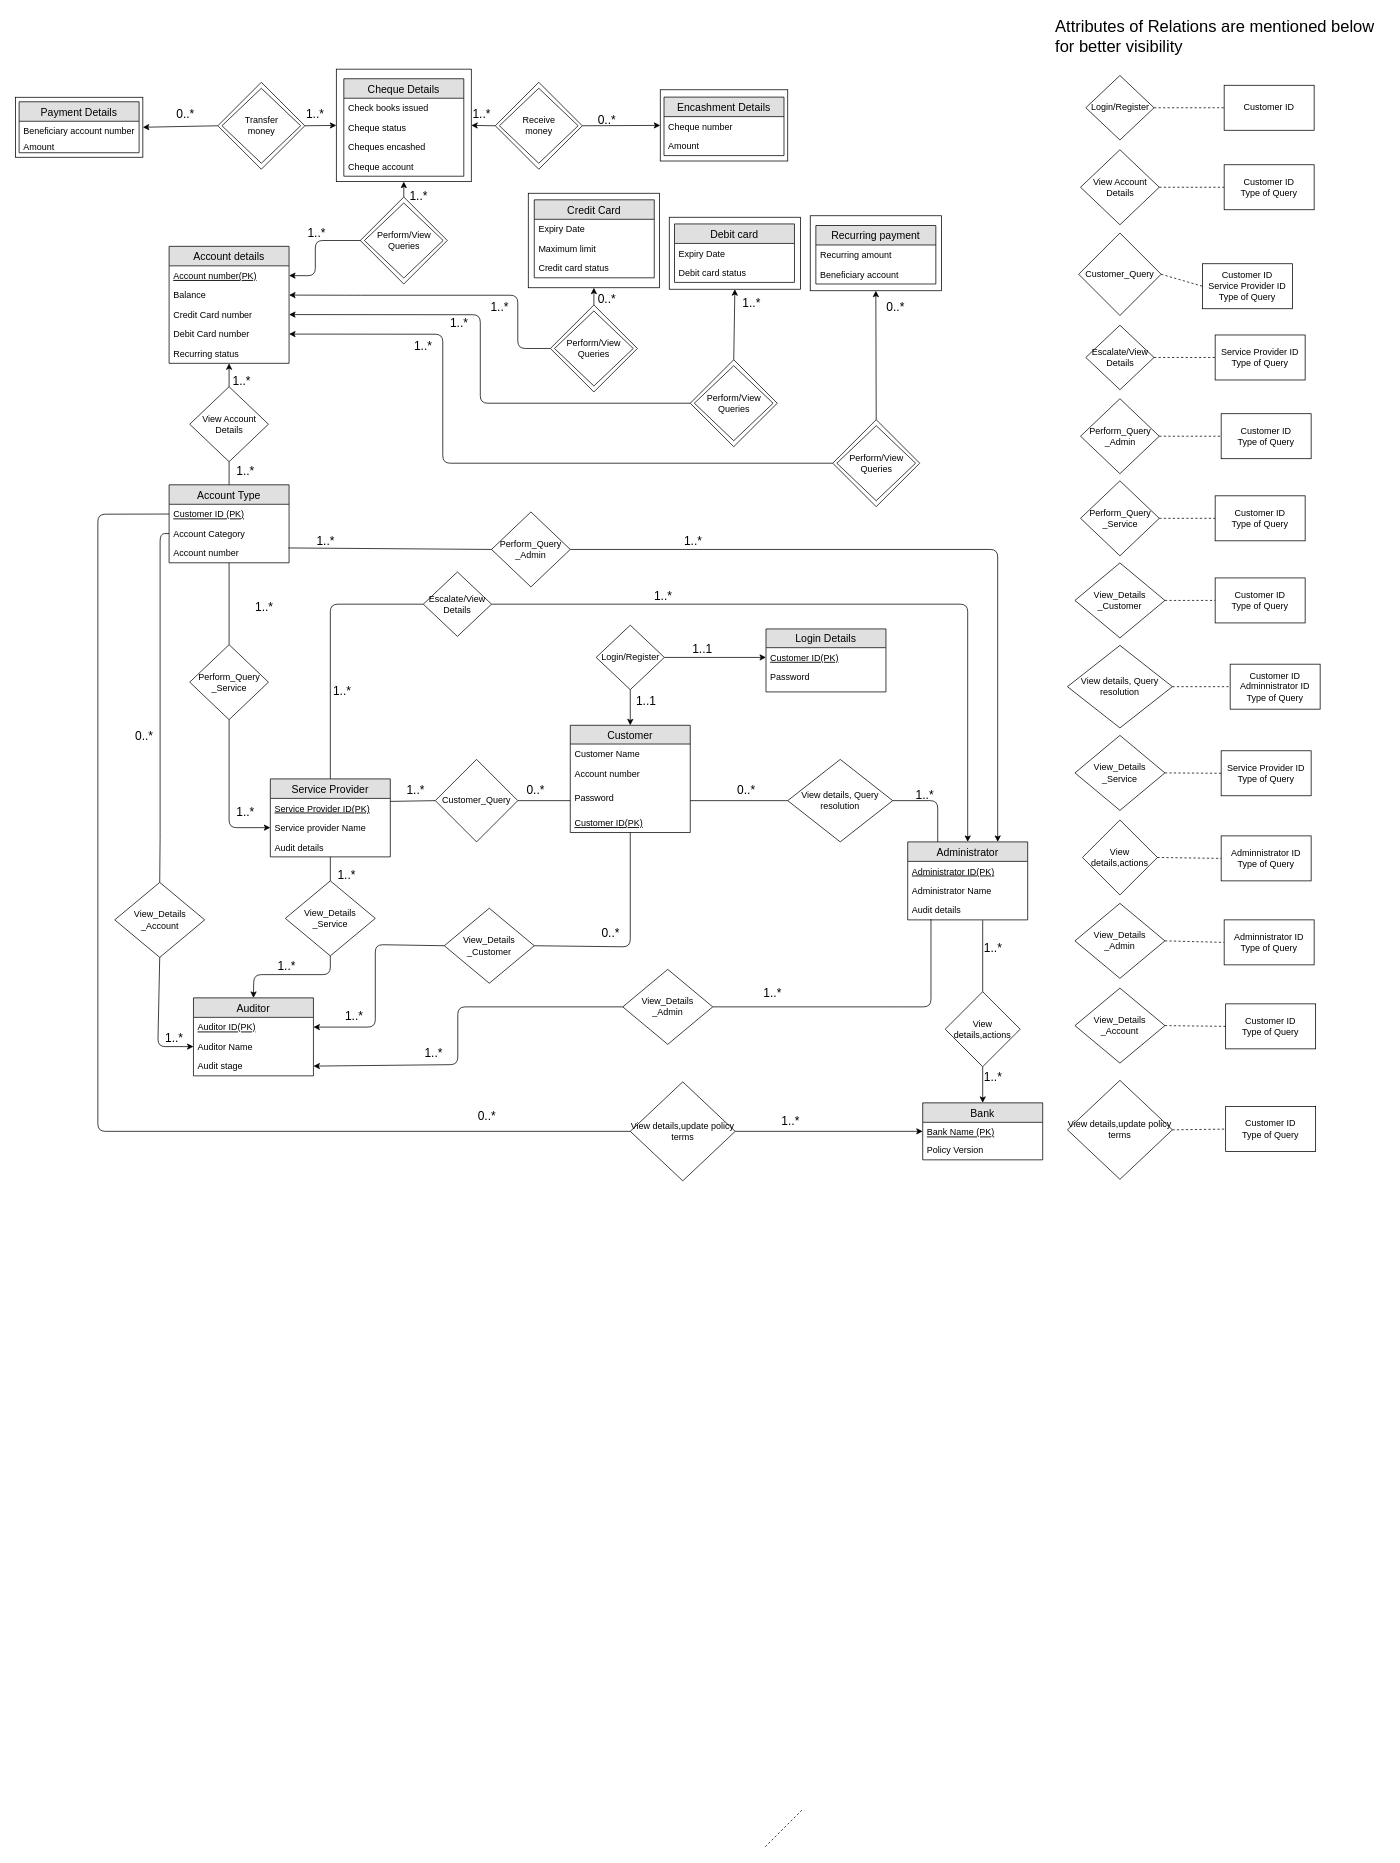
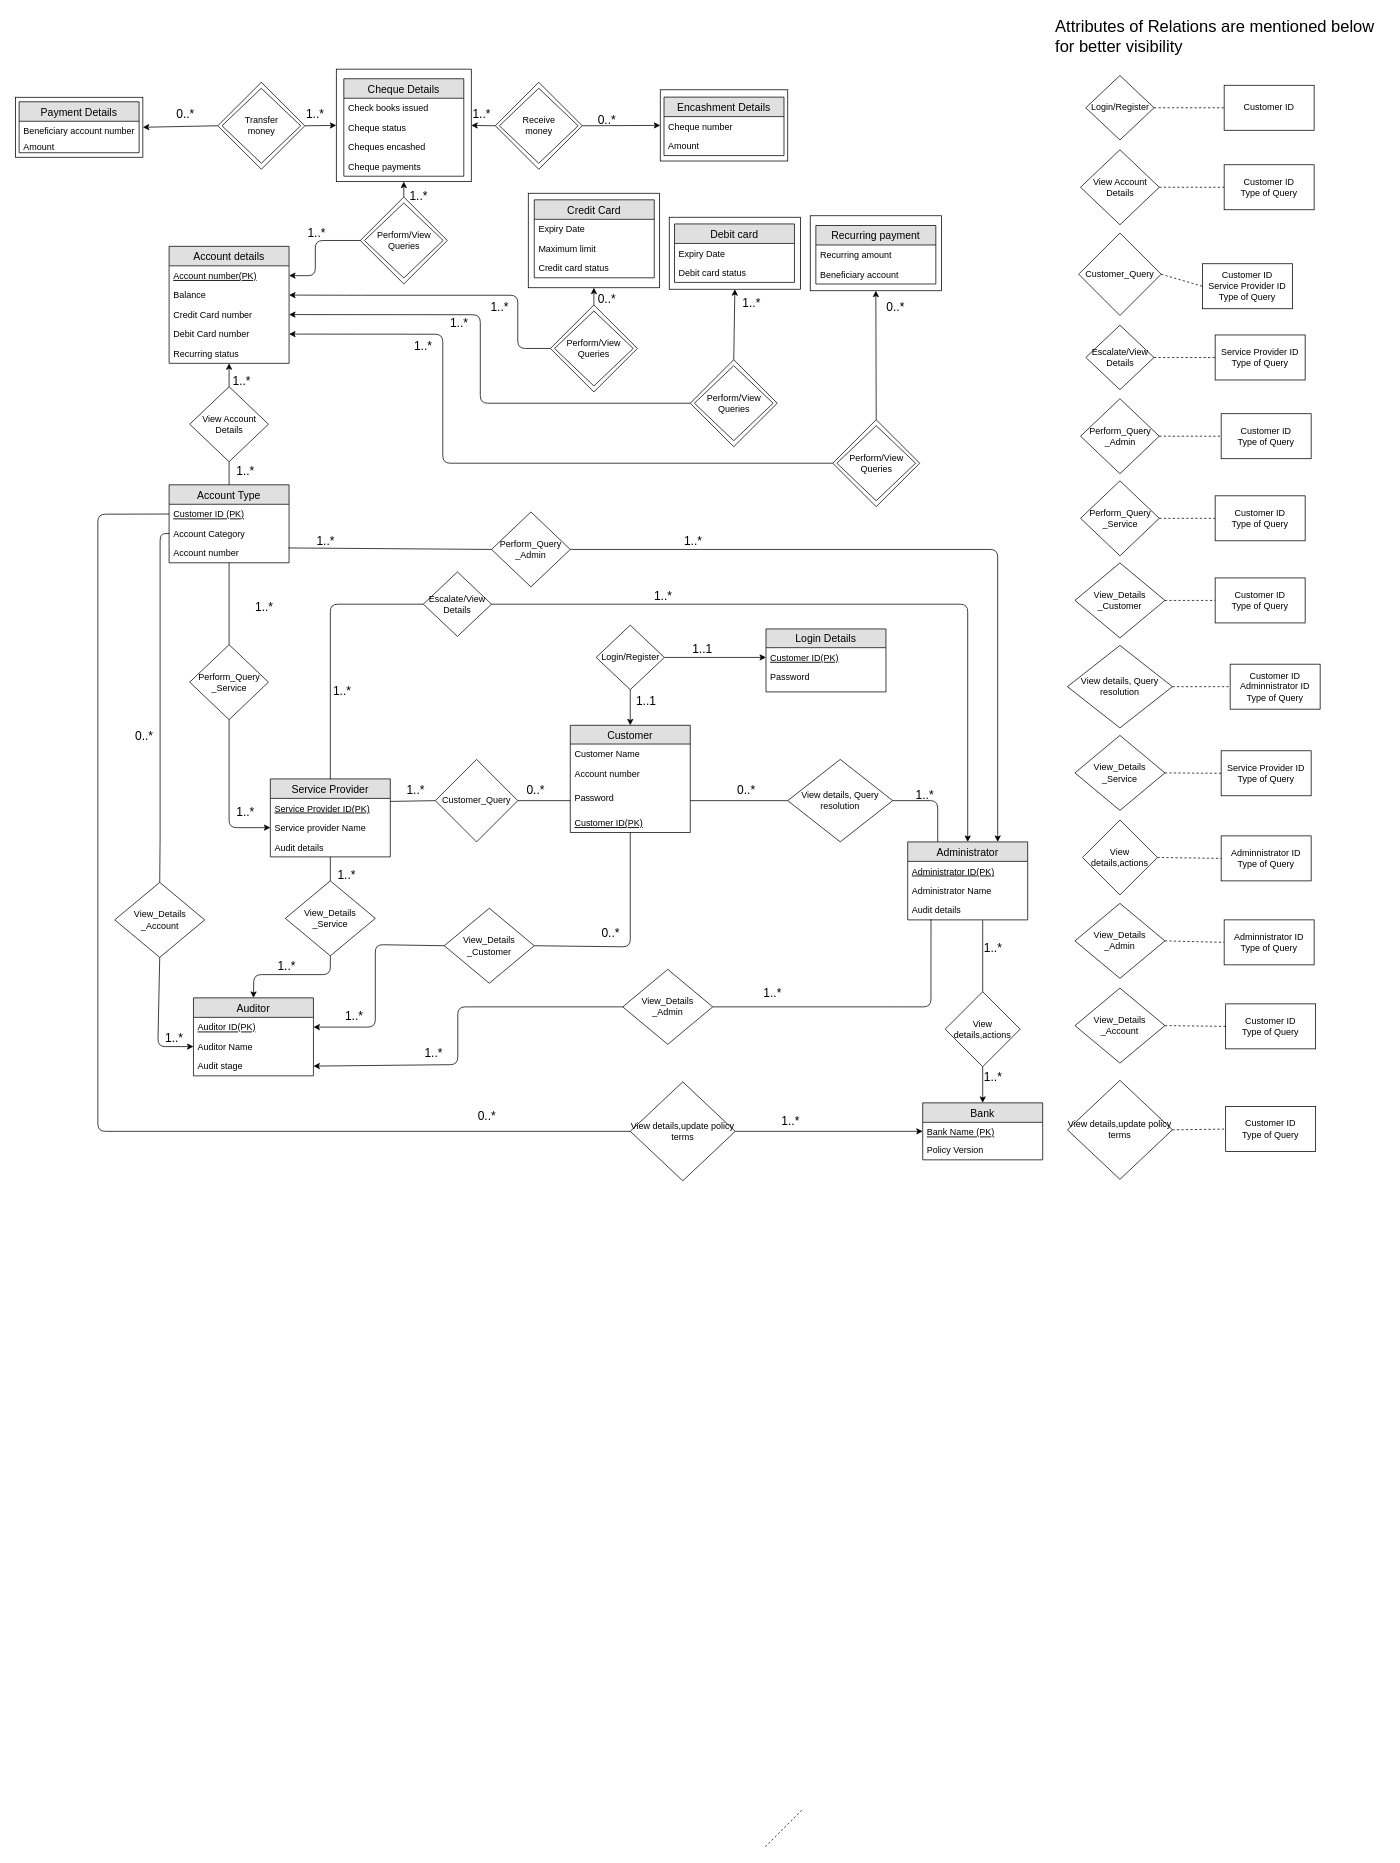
(382, 167) -> (385, 167)
